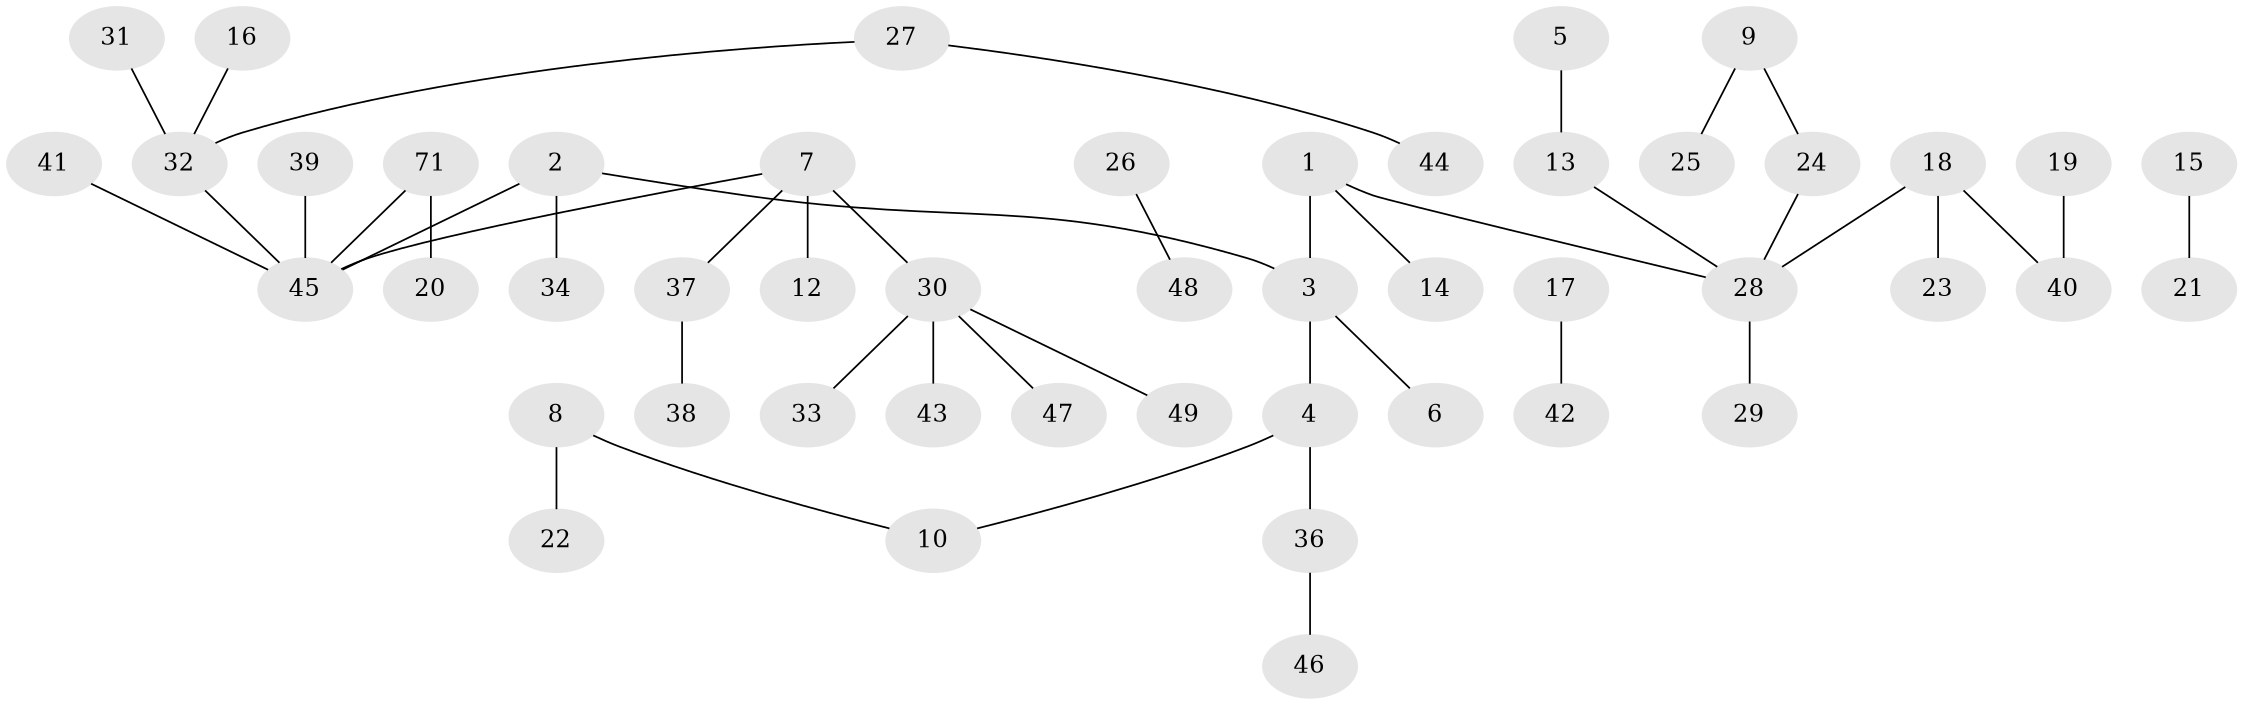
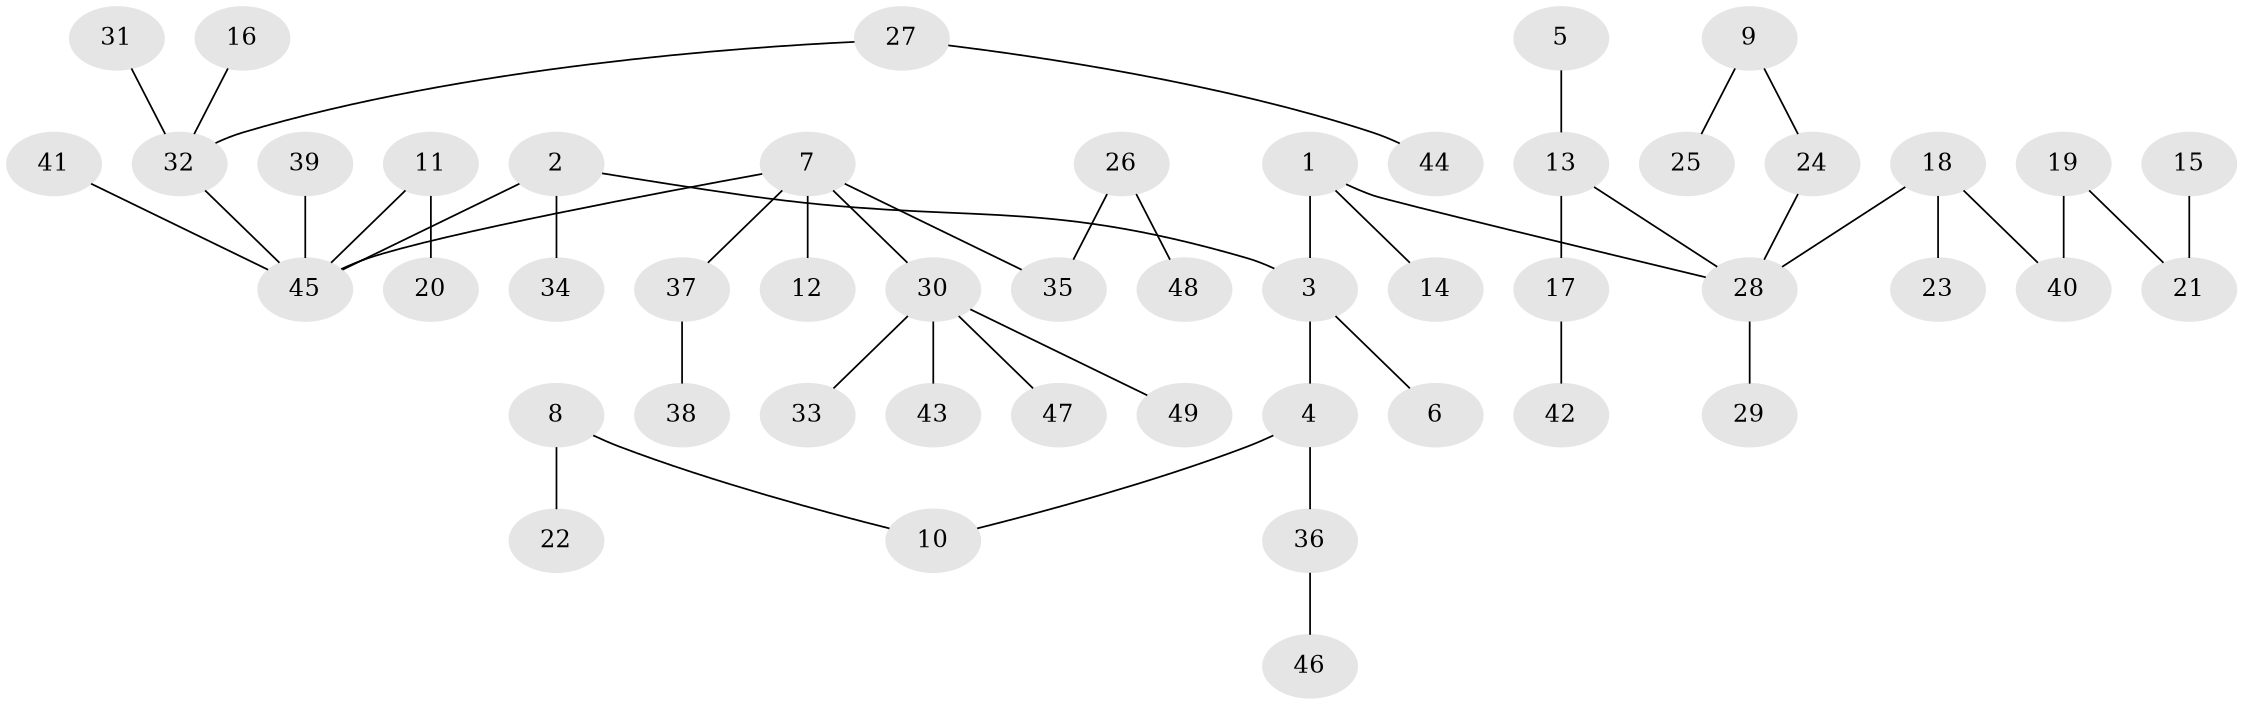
(431, 164) -> (431, 164)
none -> (1561, 227)
none -> (2126, 227)
none -> (1059, 290)
